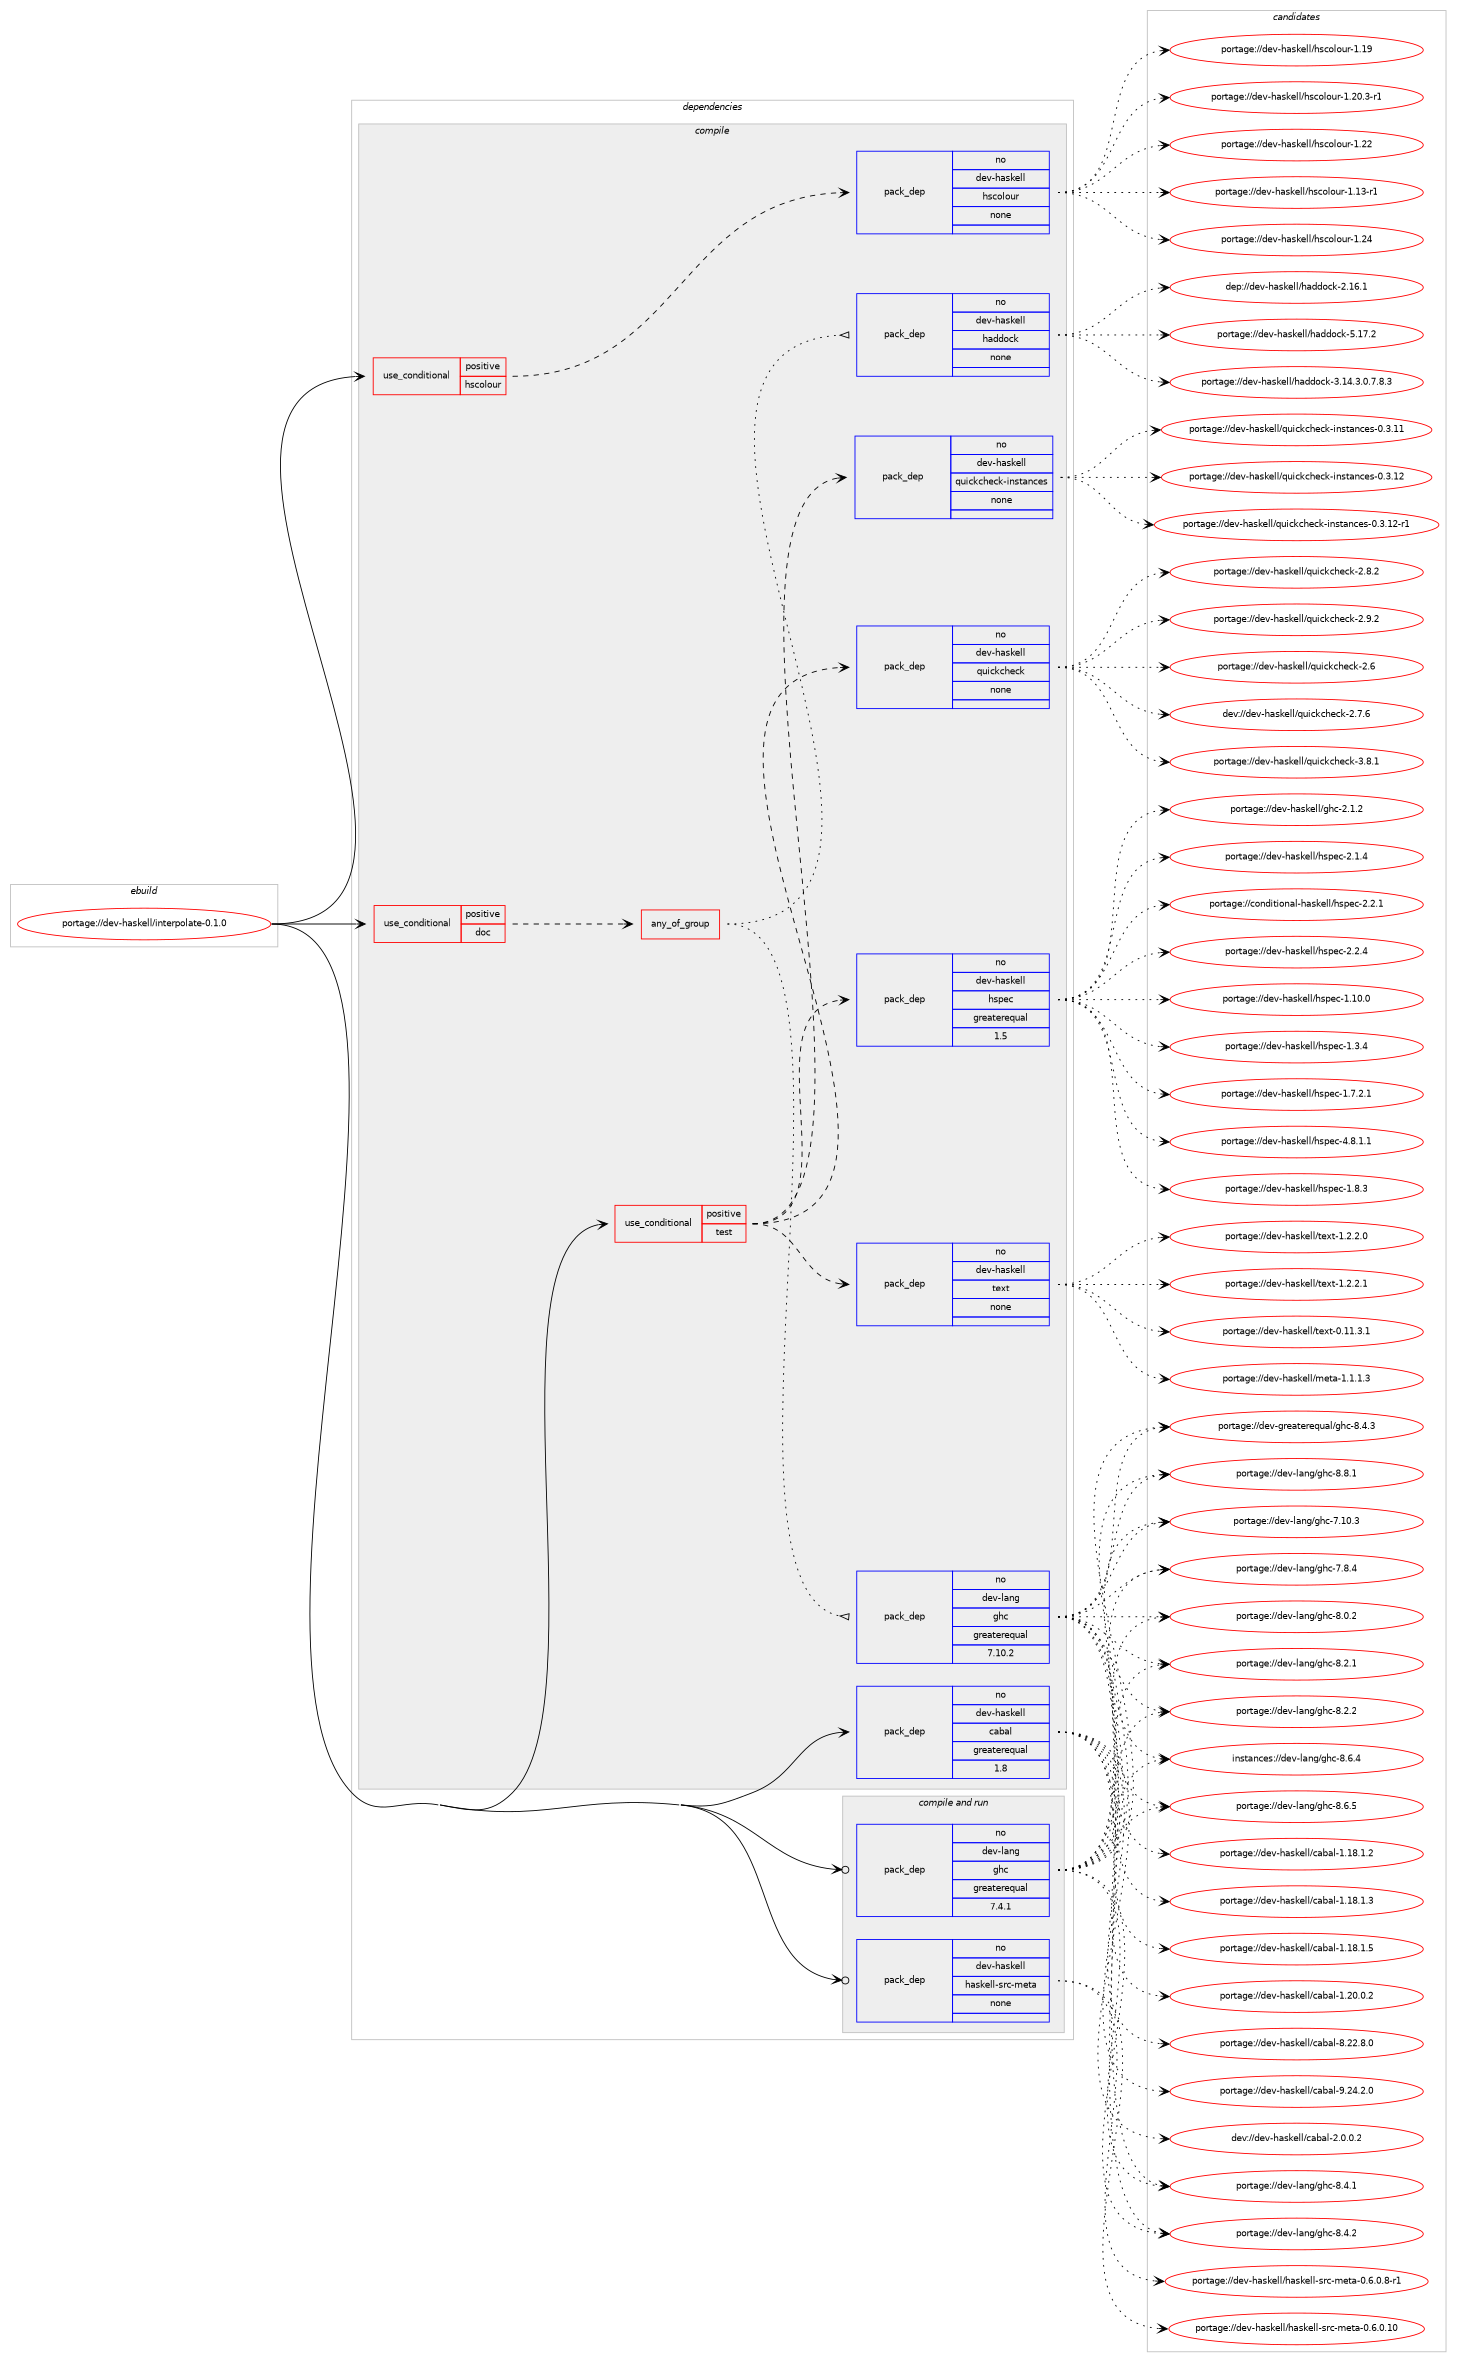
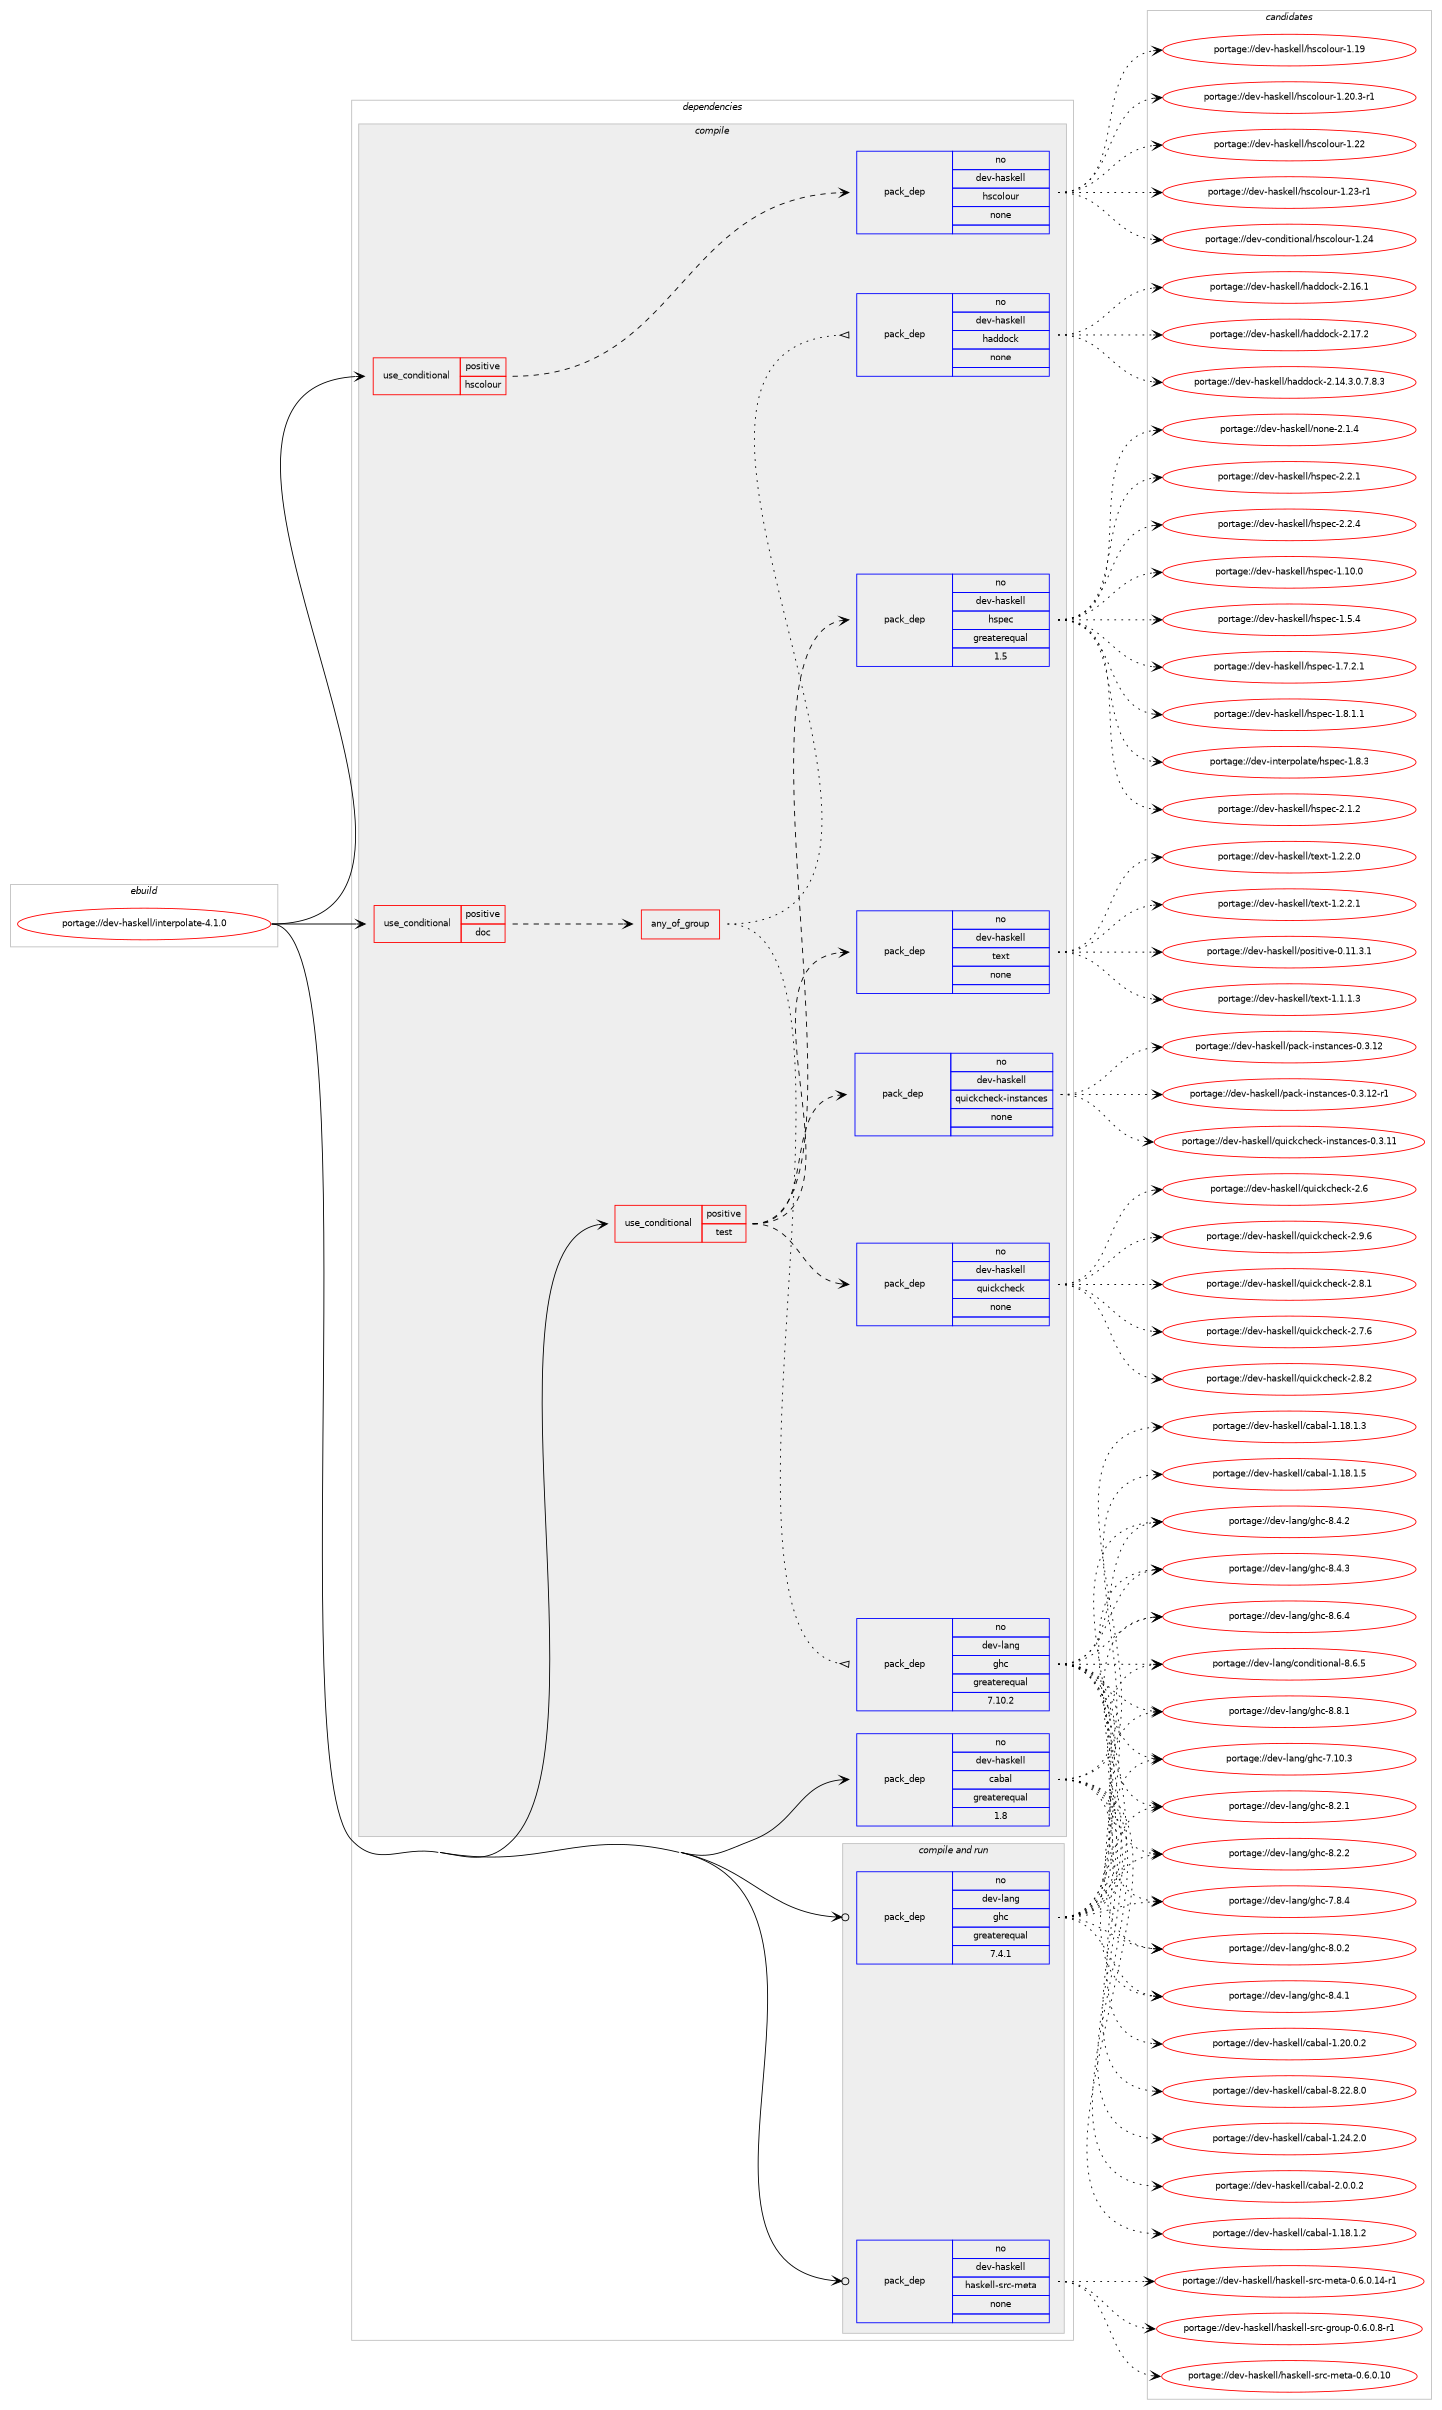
(1297, 193) -> (1289, 193)
(1297, 240) -> (1289, 240)
(1297, 287) -> (1289, 287)
(1297, 335) -> (1289, 335)
(1297, 382) -> (1289, 382)
(1297, 477) -> (1289, 1047)
(1297, 525) -> (1289, 1095)
(1297, 620) -> (1289, 1237)
(1297, 715) -> (1289, 1332)
(1297, 762) -> (1289, 1284)
(1297, 810) -> (1289, 810)
(1297, 857) -> (1289, 430)
(1297, 905) -> (1289, 477)
(144, 924) -> (144, 924)
(1297, 1047) -> (1289, 620)
(1297, 1142) -> (1289, 715)
(1297, 1190) -> (1289, 762)
(1297, 1332) -> (1289, 952)
(1297, 1379) -> (1289, 1000)
(1297, 1427) -> (1289, 1569)
(1297, 1759) -> (1289, 1617)
(1297, 1807) -> (1289, 1664)
(1297, 2092) -> (1289, 2139)
(1297, 2139) -> (1289, 2186)
none -> (1289, 2281)
(1297, 2281) -> (1289, 2329)
